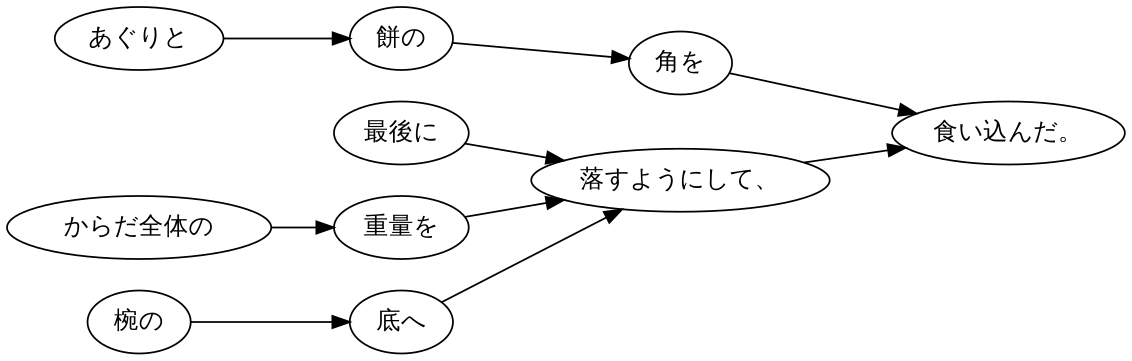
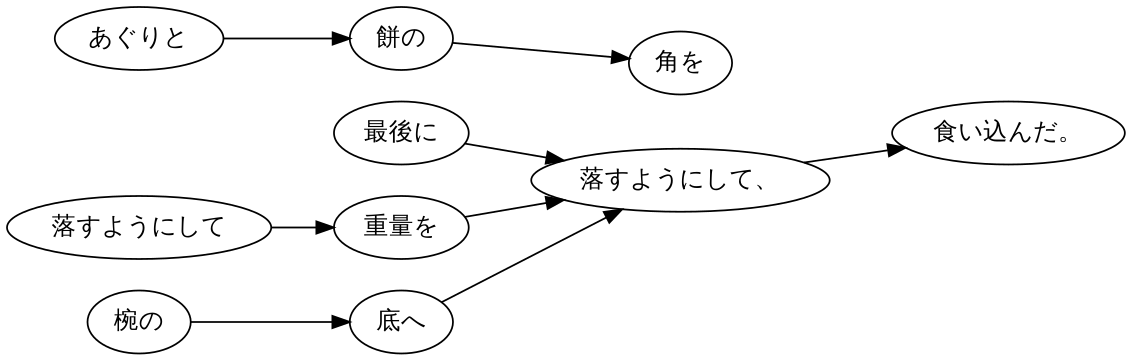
(814, 91) -> none
(139, 228) -> (139, 228)
